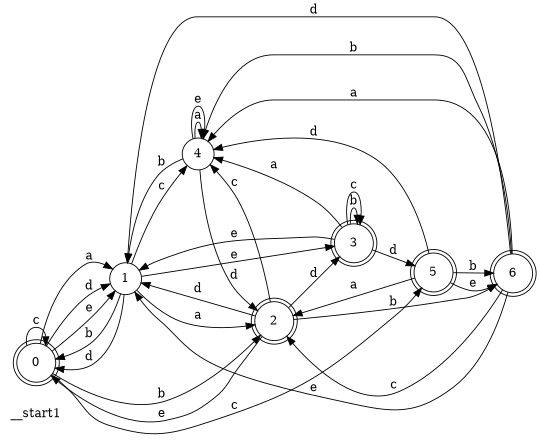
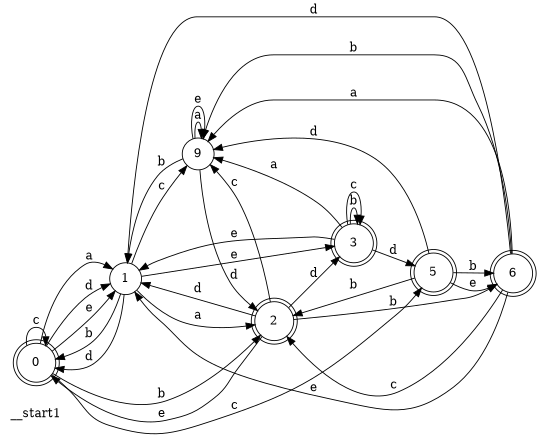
(198, 154) -> (198, 154)
(354, 285) -> (354, 285)
